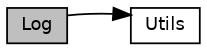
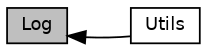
(90, 14) -> (108, 37)
